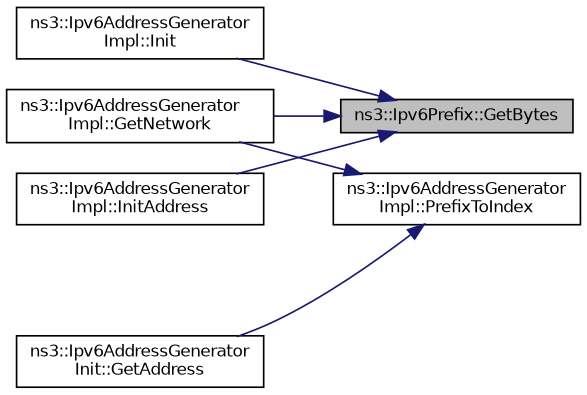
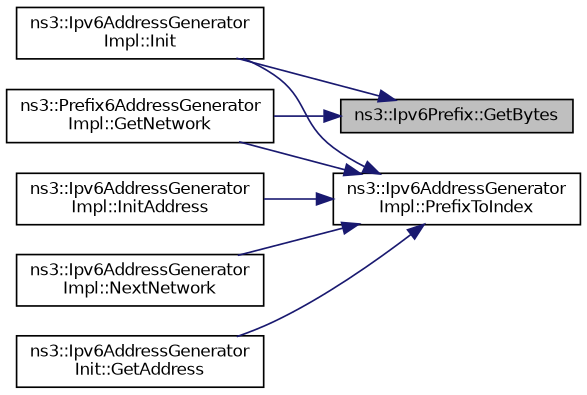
none -> (301, 104)
(140, 116) -> (140, 116)
(318, 152) -> (290, 199)
none -> (140, 280)
